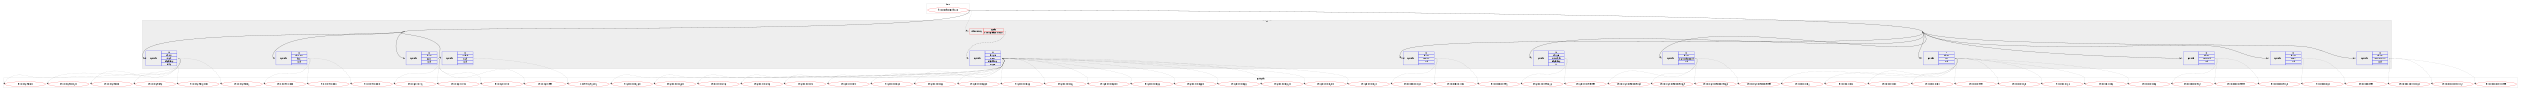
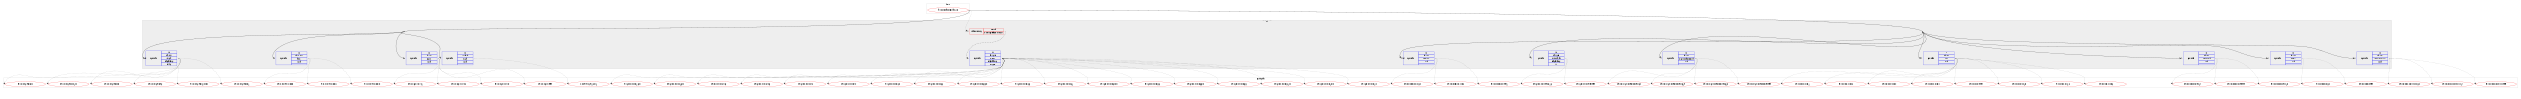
(994, 30) -> (994, 30)
(2149, 84) -> none
